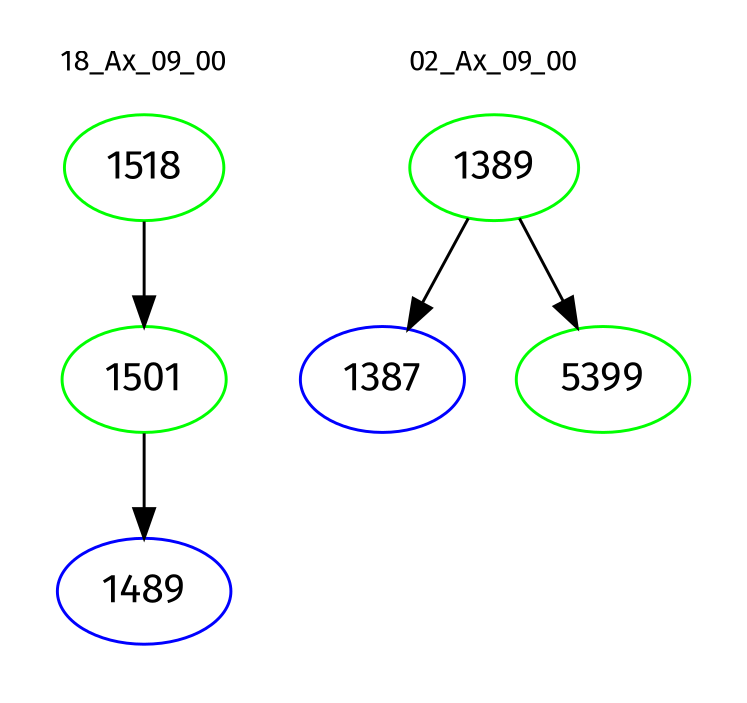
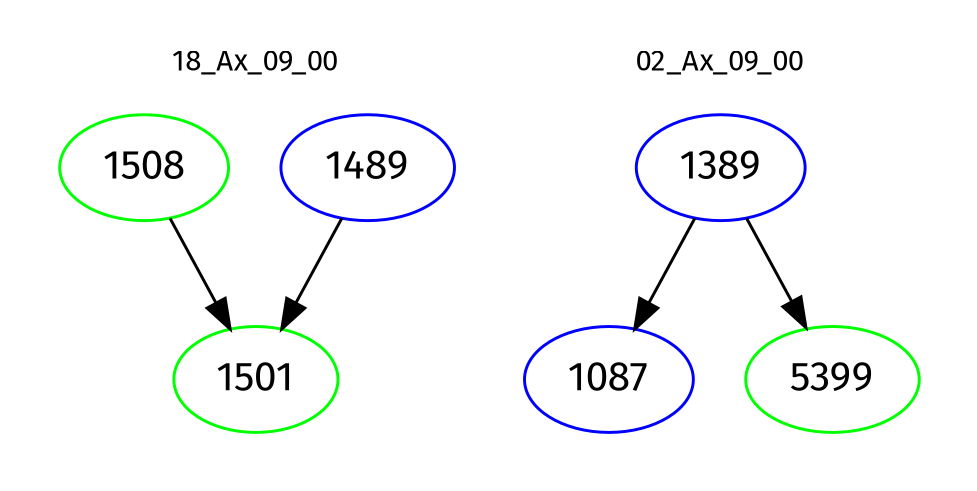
(144, 168) -> (144, 168)
(494, 168) -> (721, 168)
(382, 379) -> (609, 379)
(144, 471) -> (319, 260)
